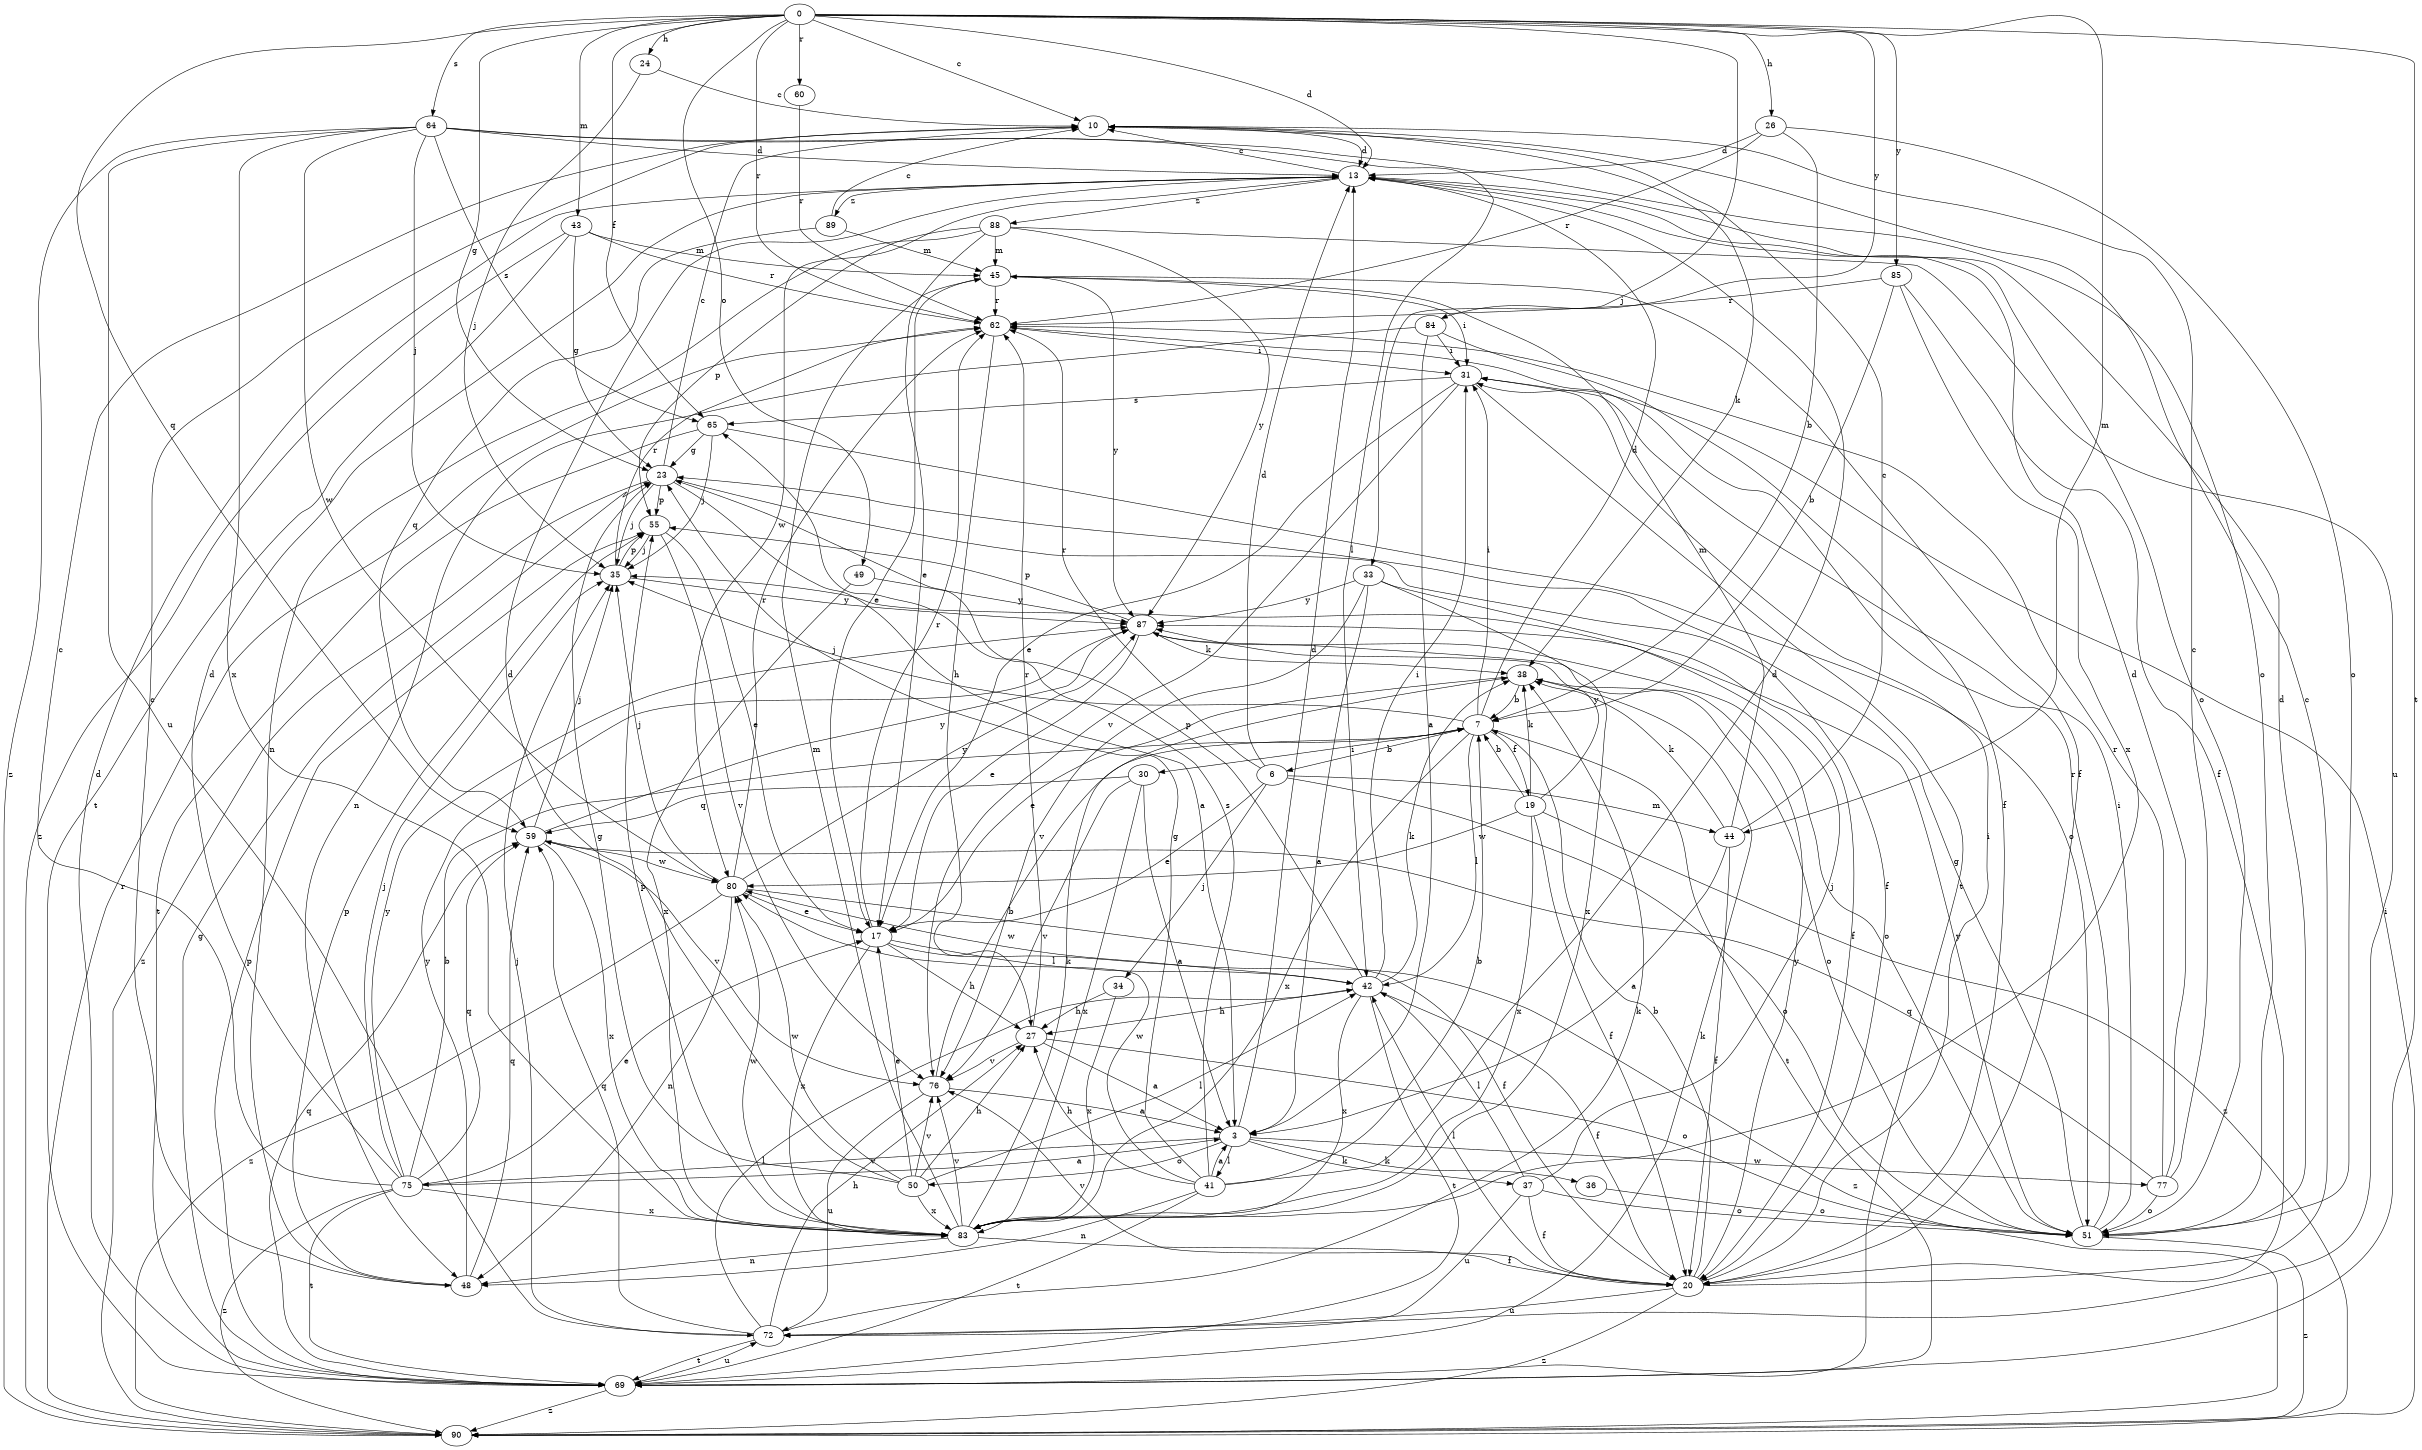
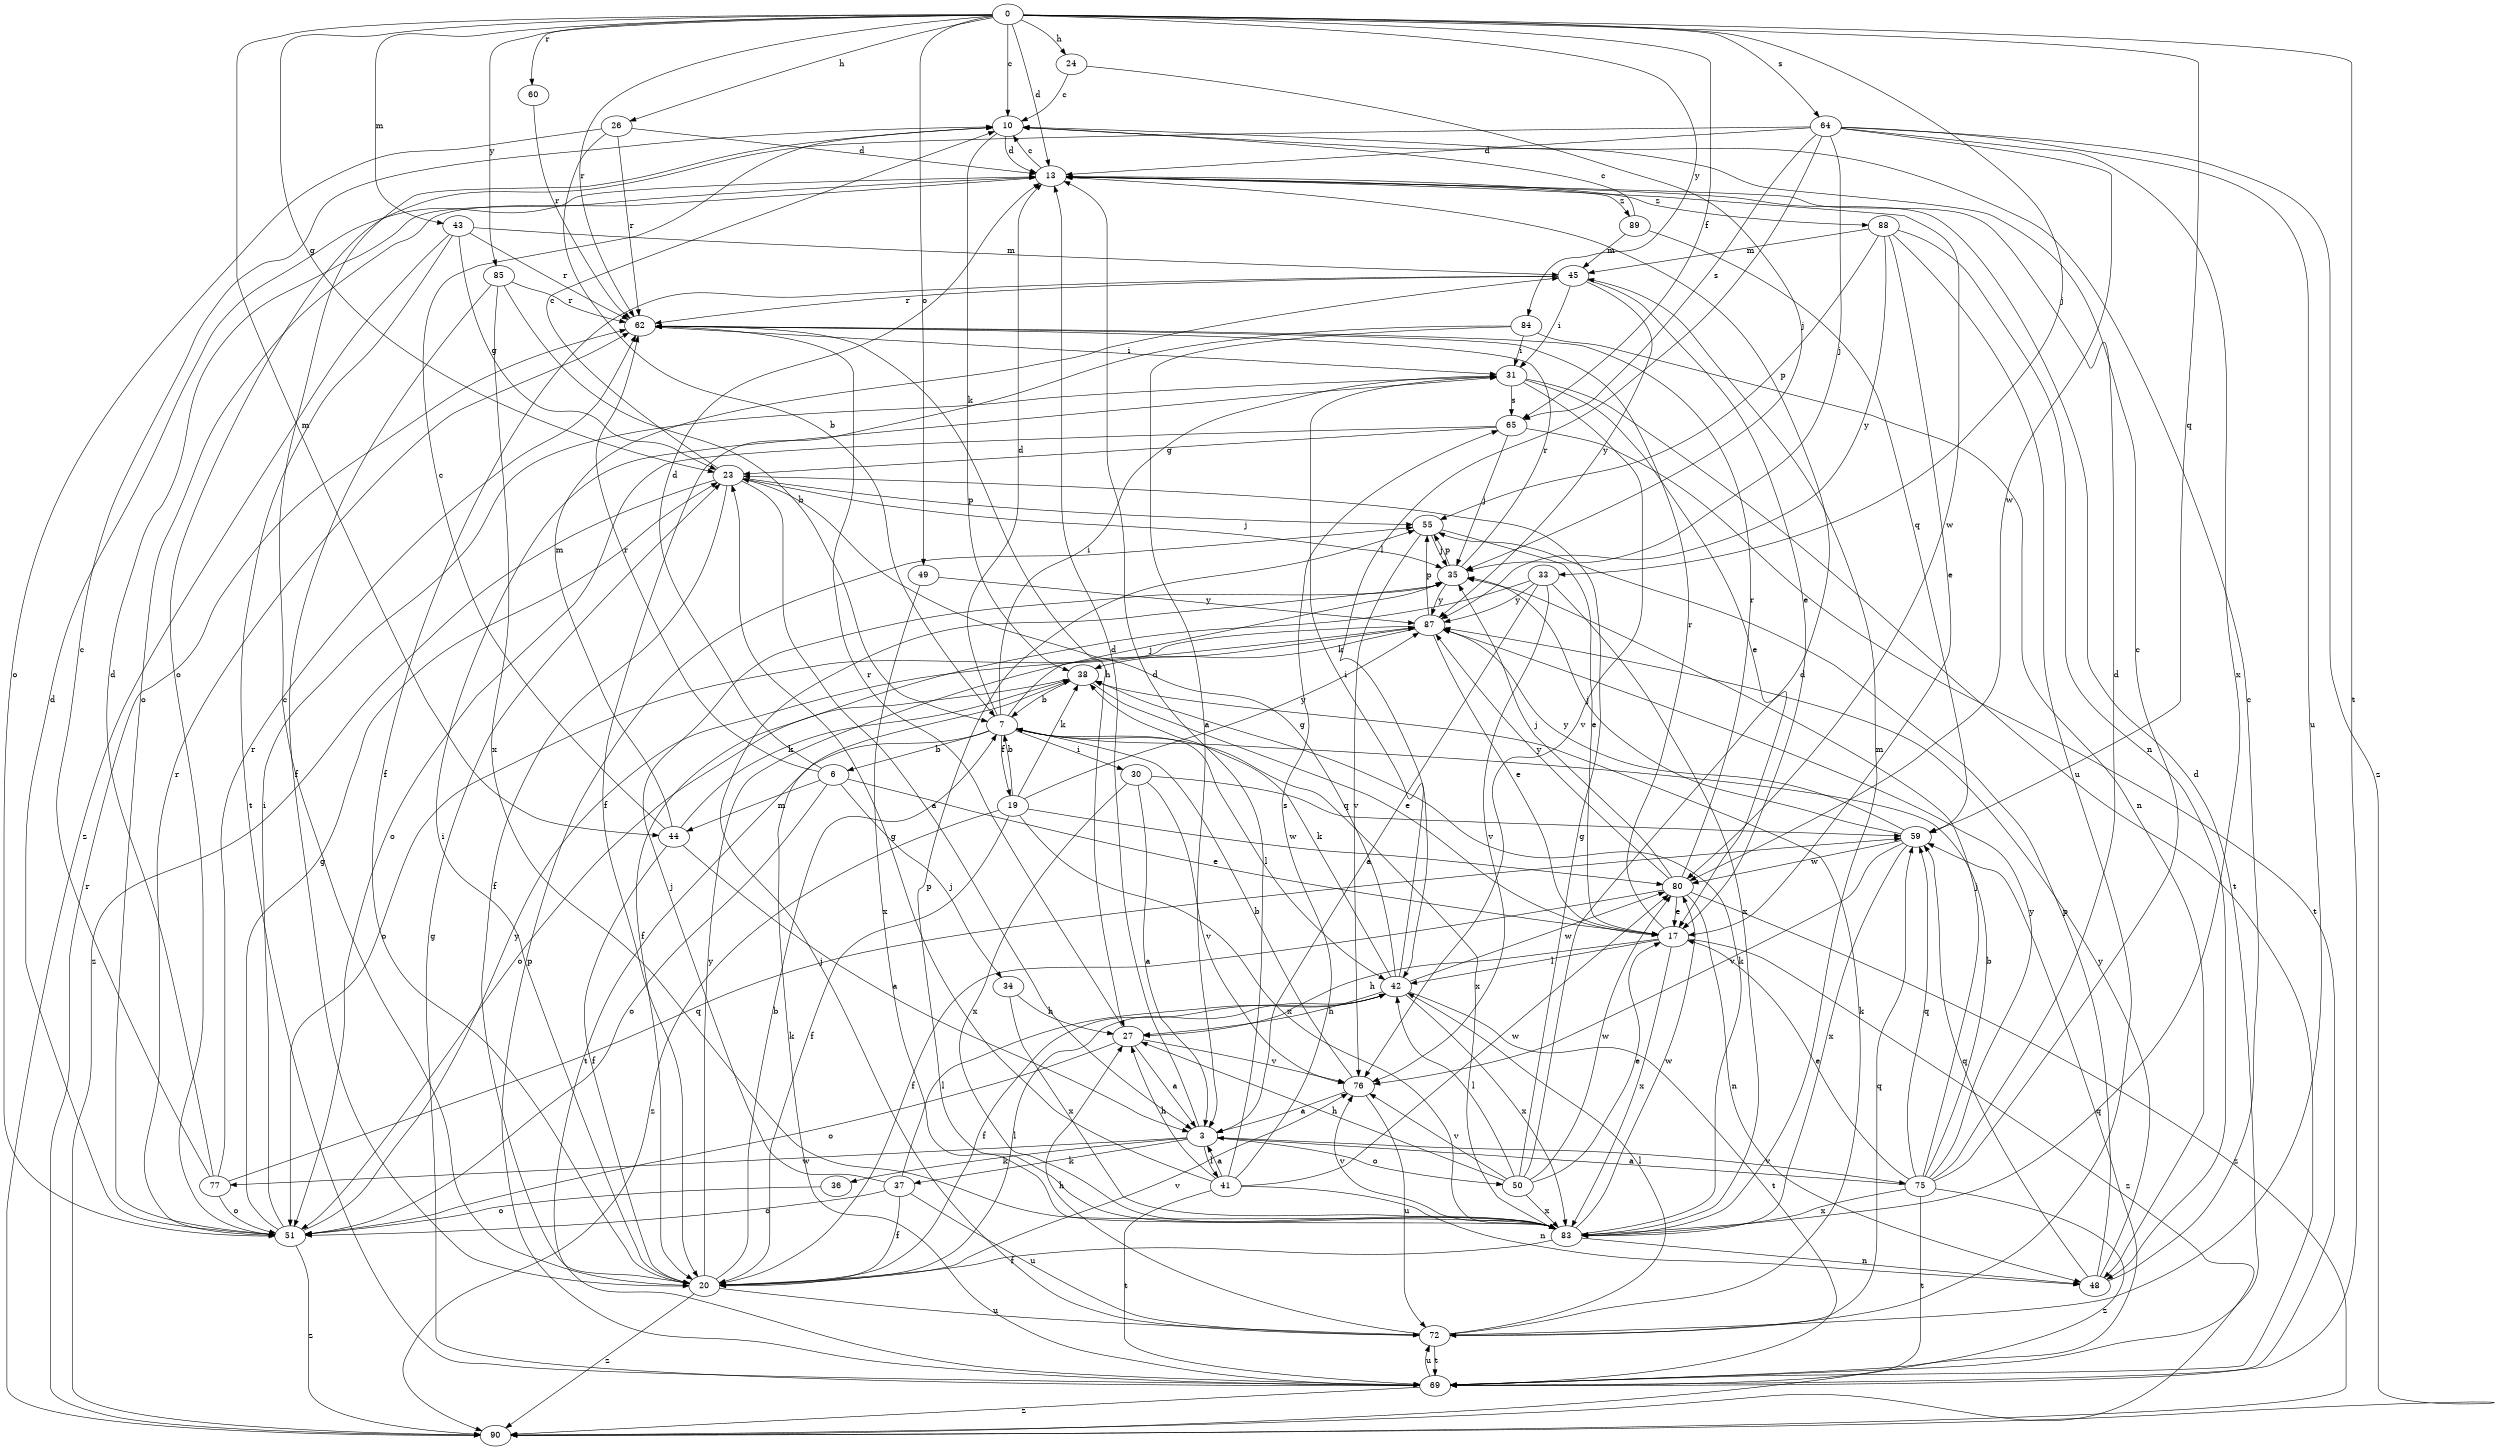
(1189, 725) -> (1303, 725)
(1444, 1038) -> none
(2328, 1415) -> none
